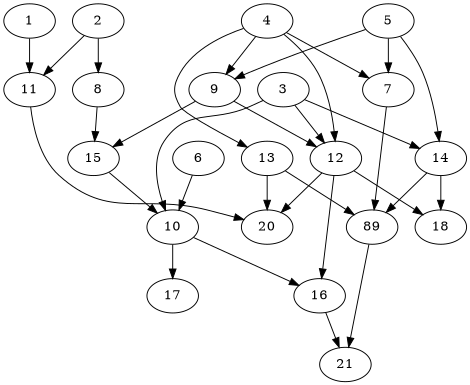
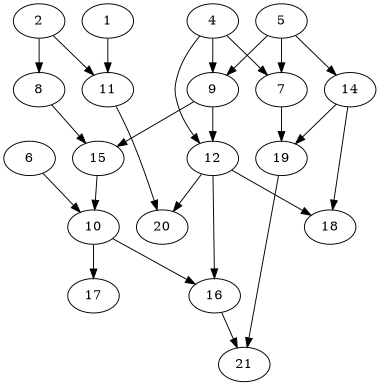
(283, 90) -> none
(267, 158) -> none
(372, 227) -> (281, 158)
